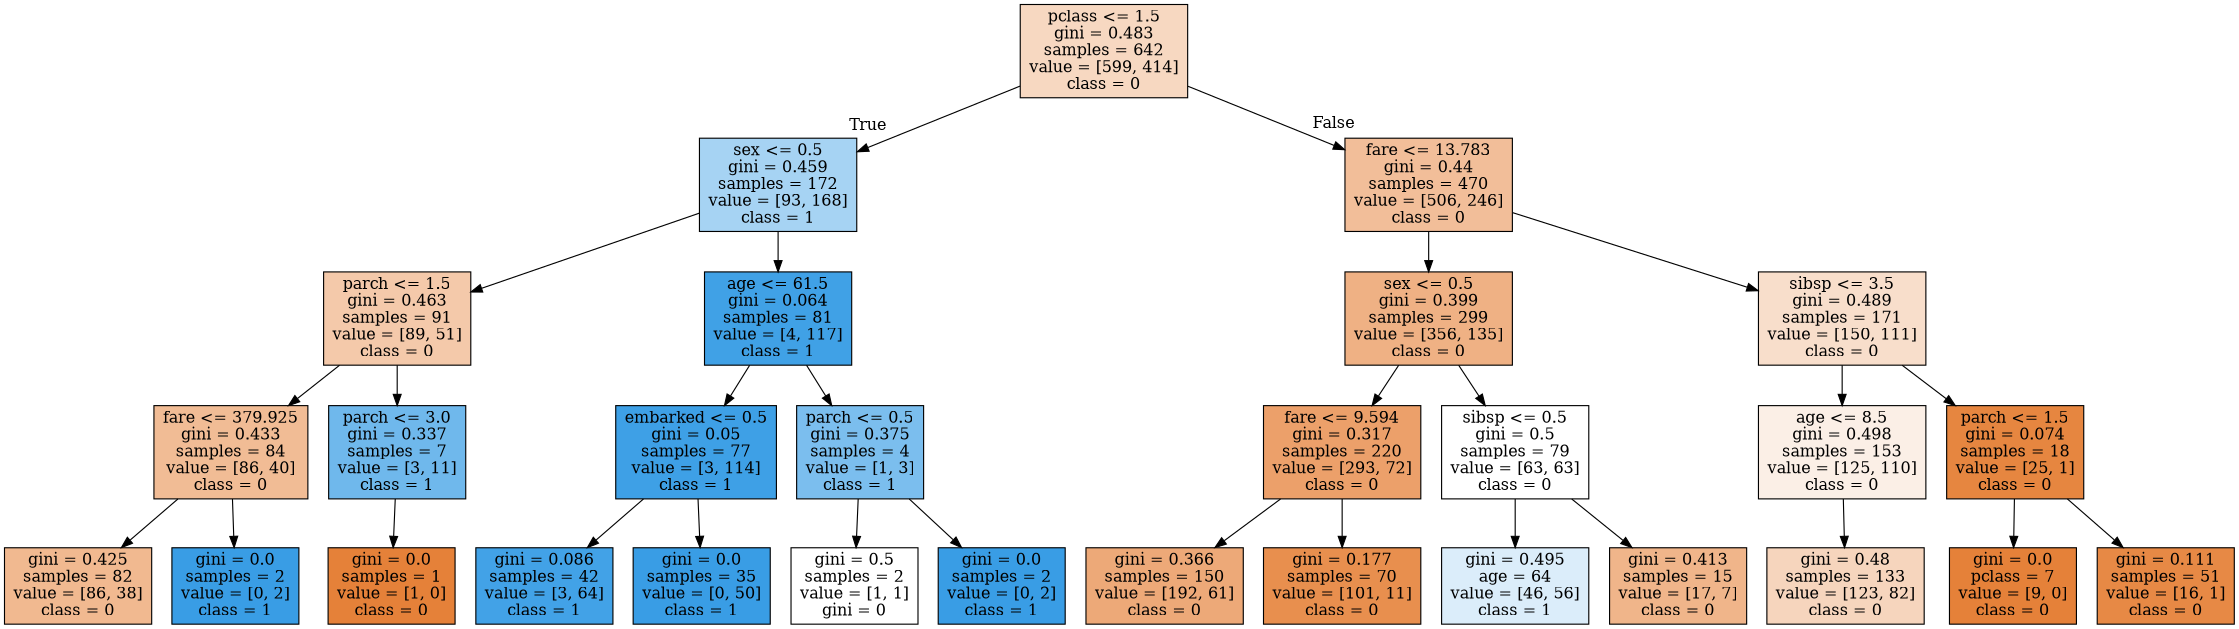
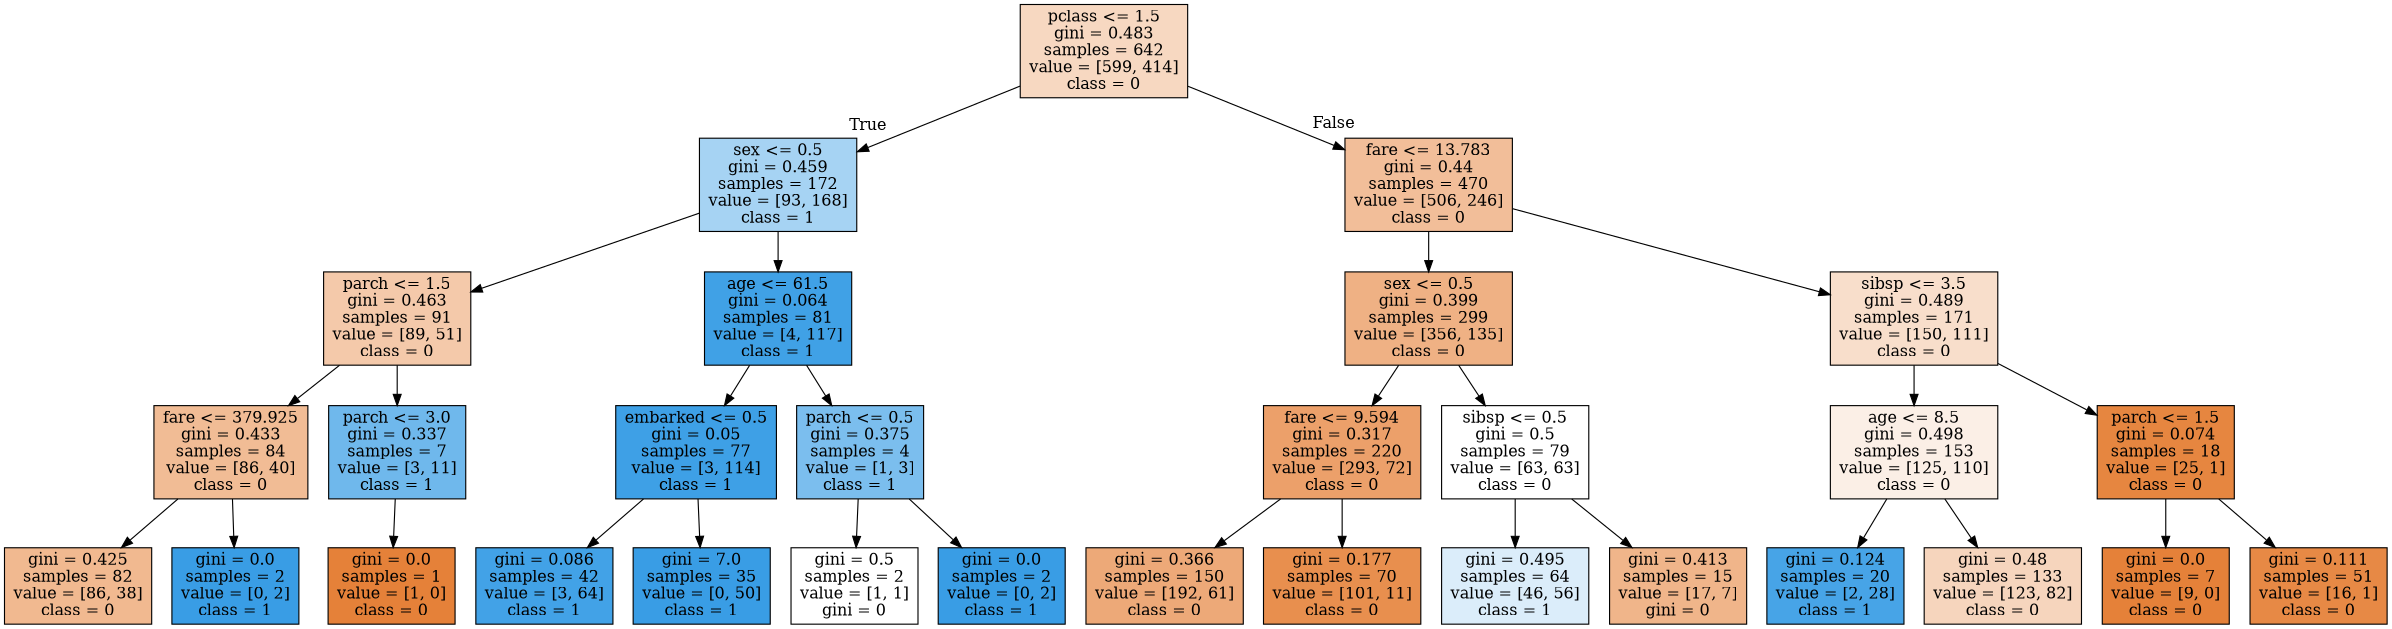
(702, 586) -> (702, 586)
(1515, 586) -> (1515, 586)
(1678, 586) -> (1678, 586)
none -> (1835, 586)
(2013, 586) -> (2166, 586)
